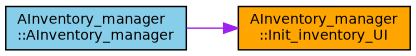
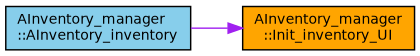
(96, 28) -> (98, 28)
